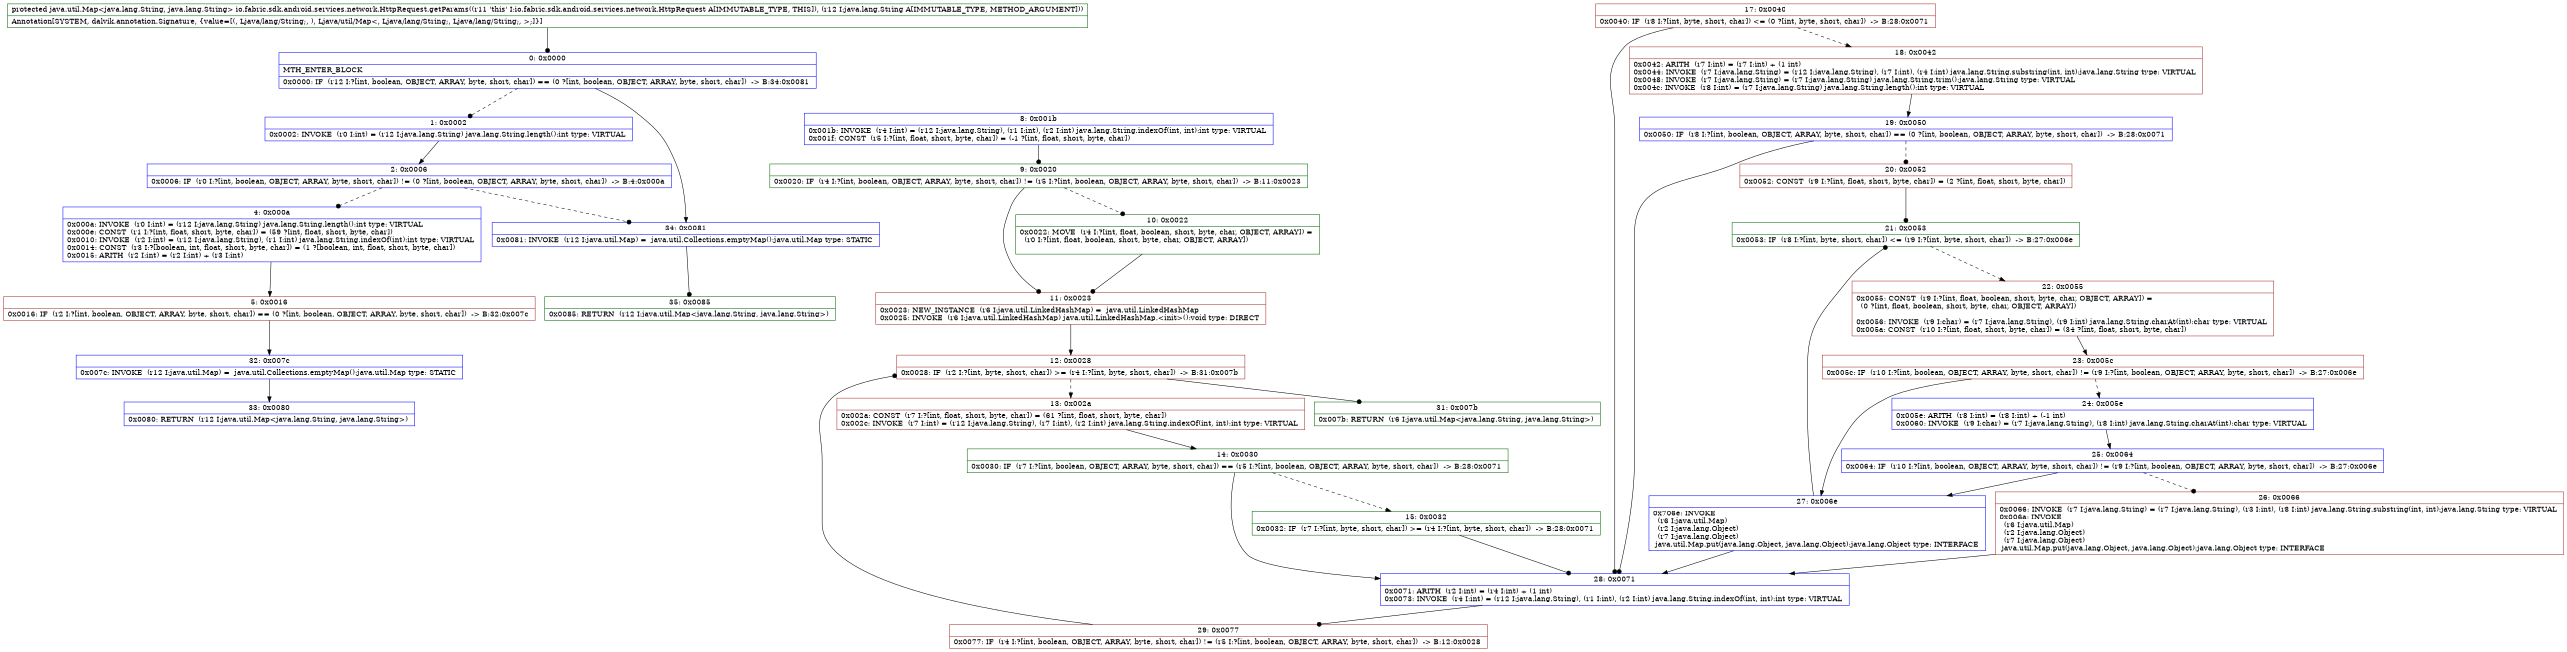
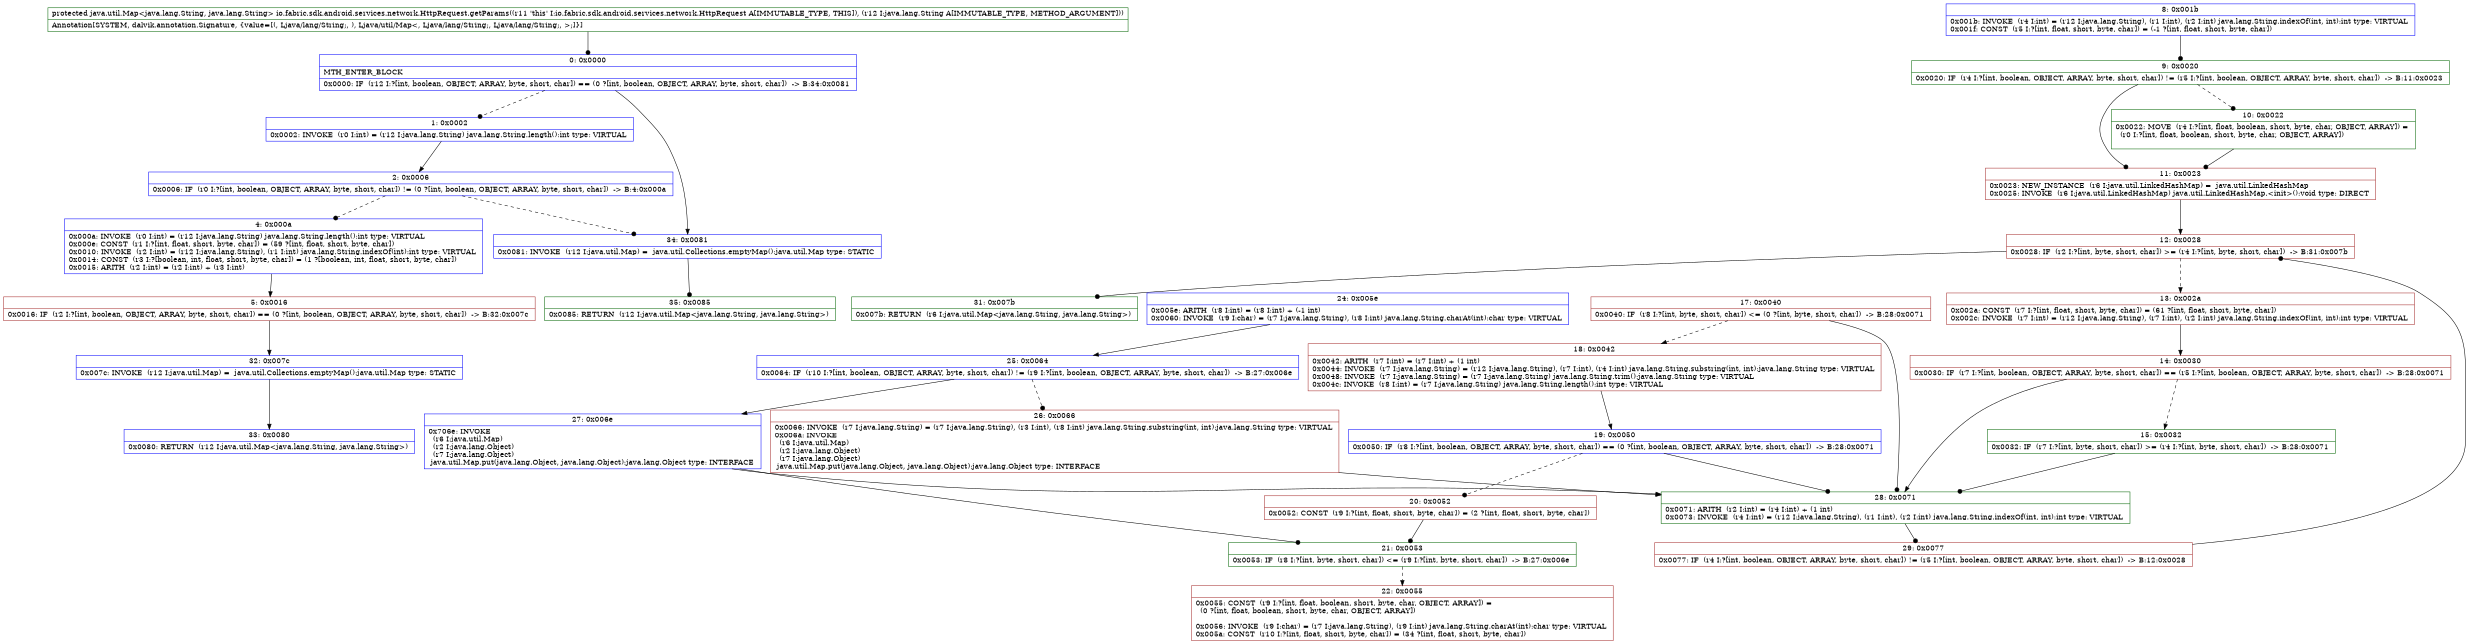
(2093, 367) -> none
(1238, 461) -> (2180, 367)
(1615, 590) -> (1896, 508)
